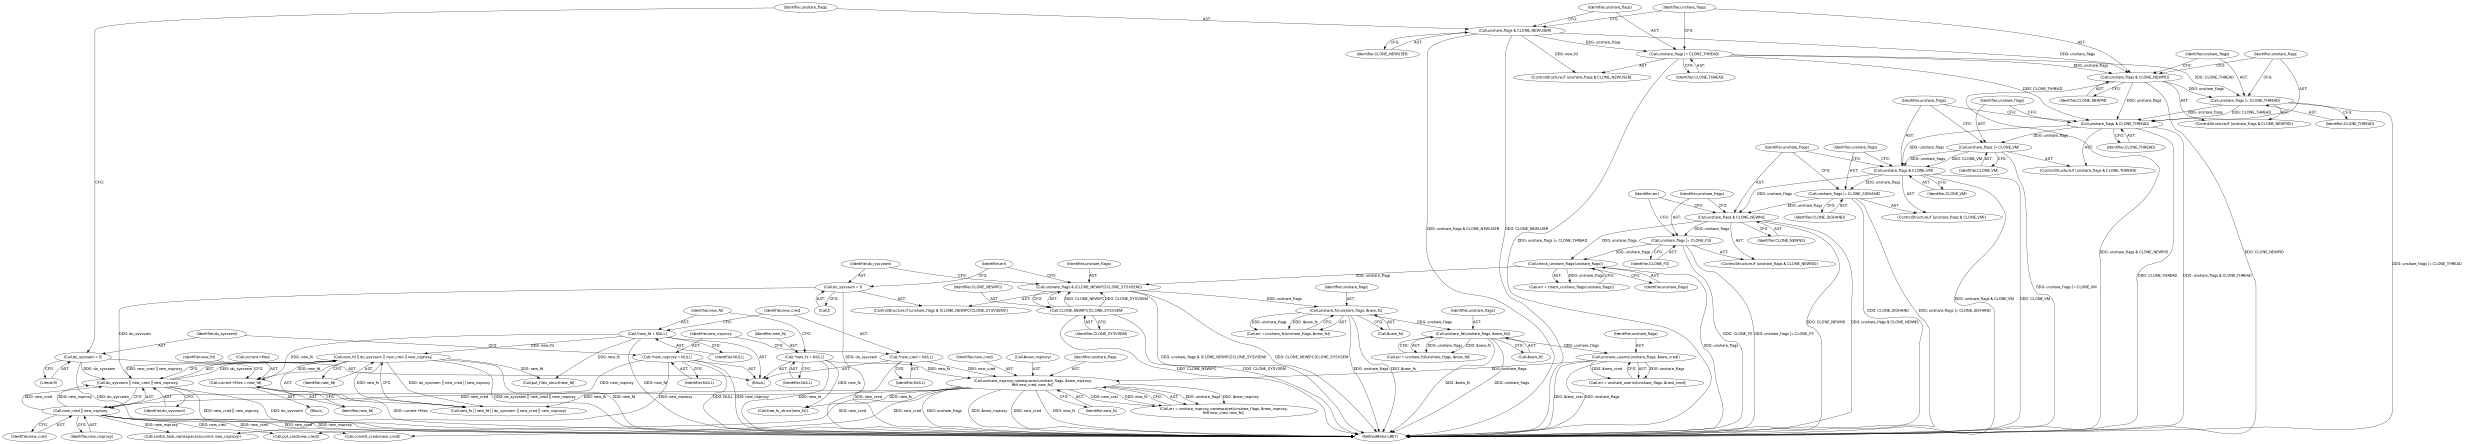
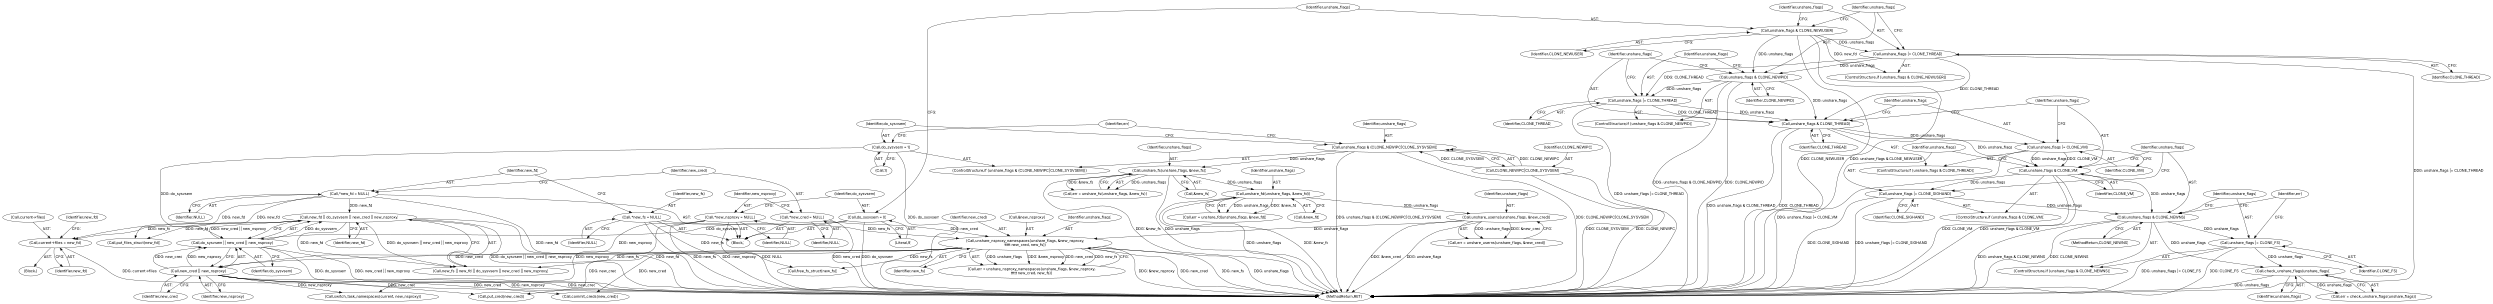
(1781, 241) -> (2100, 243)
(1334, 275) -> none
(1101, 334) -> none
